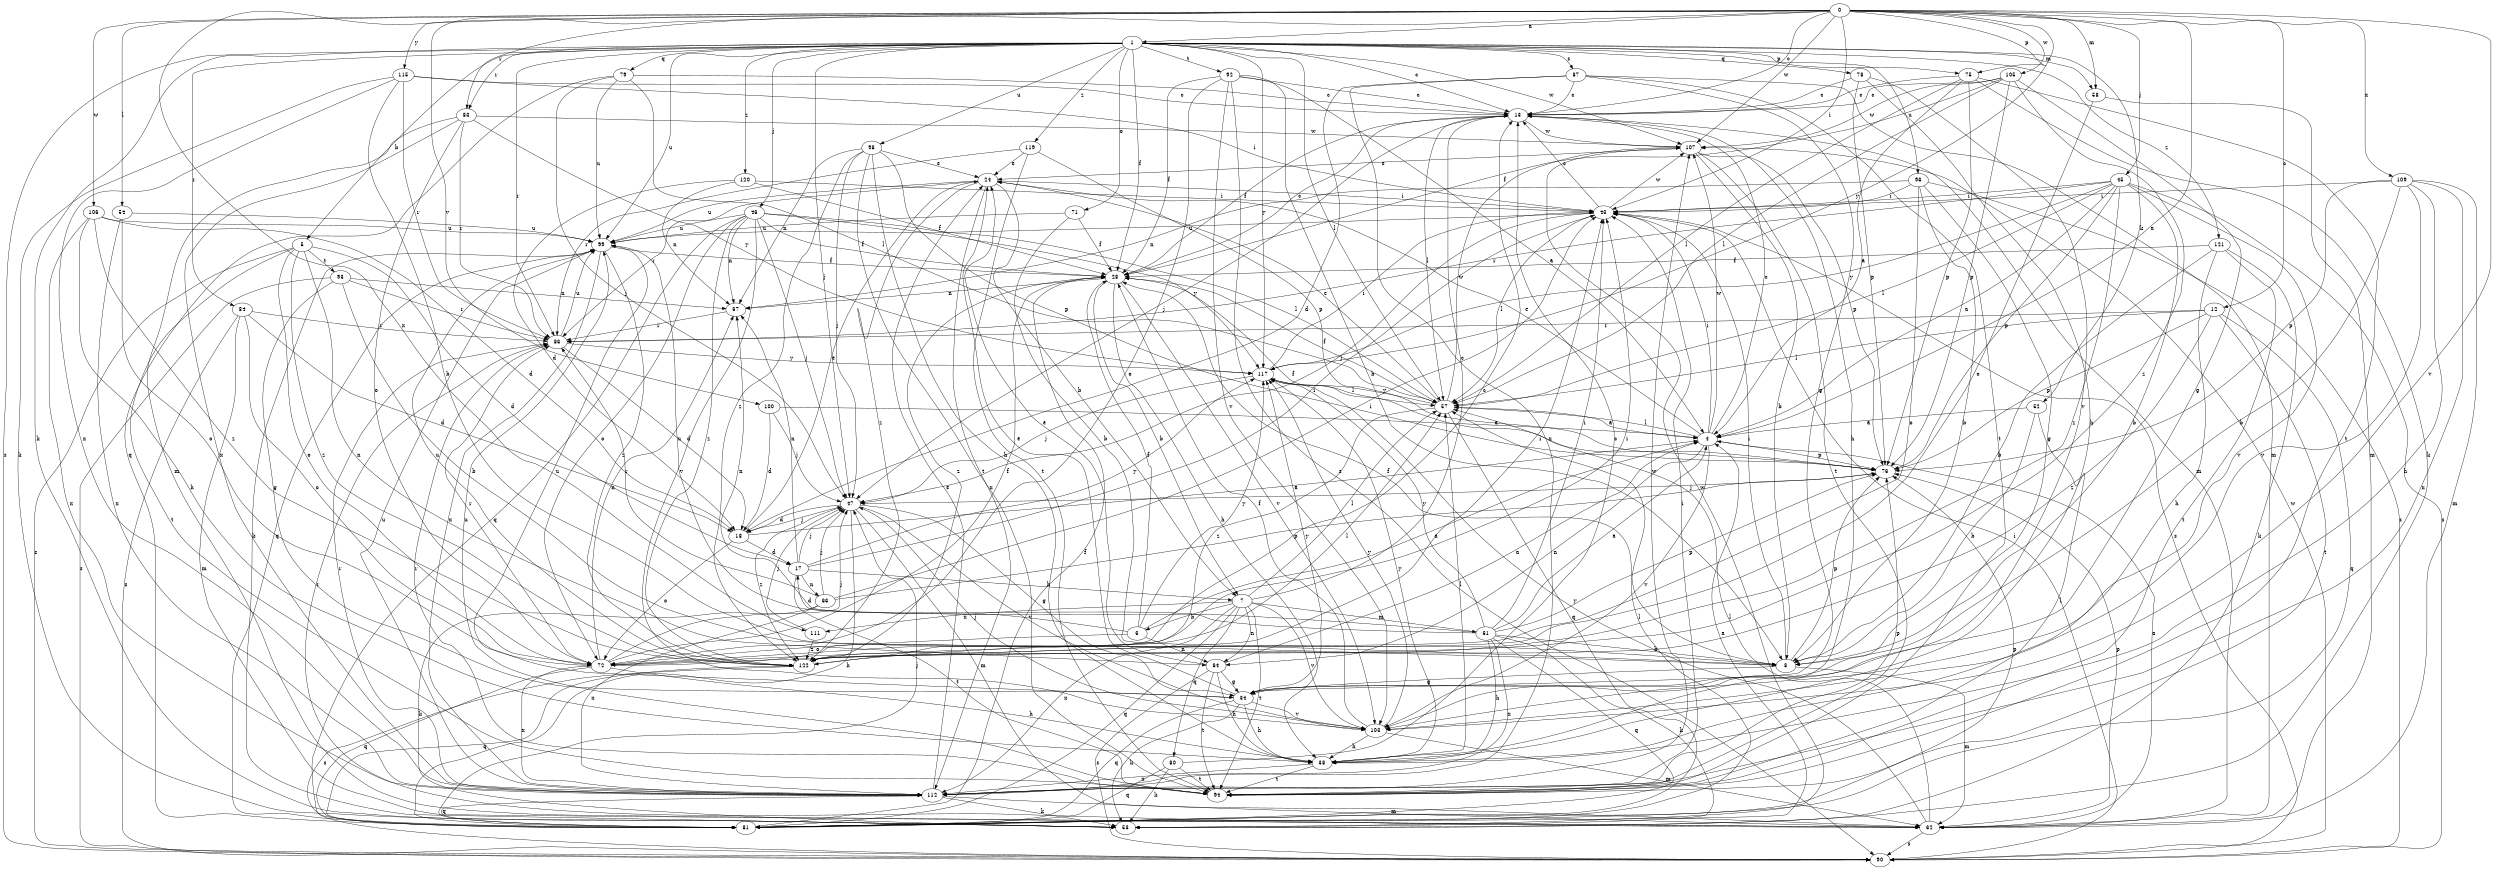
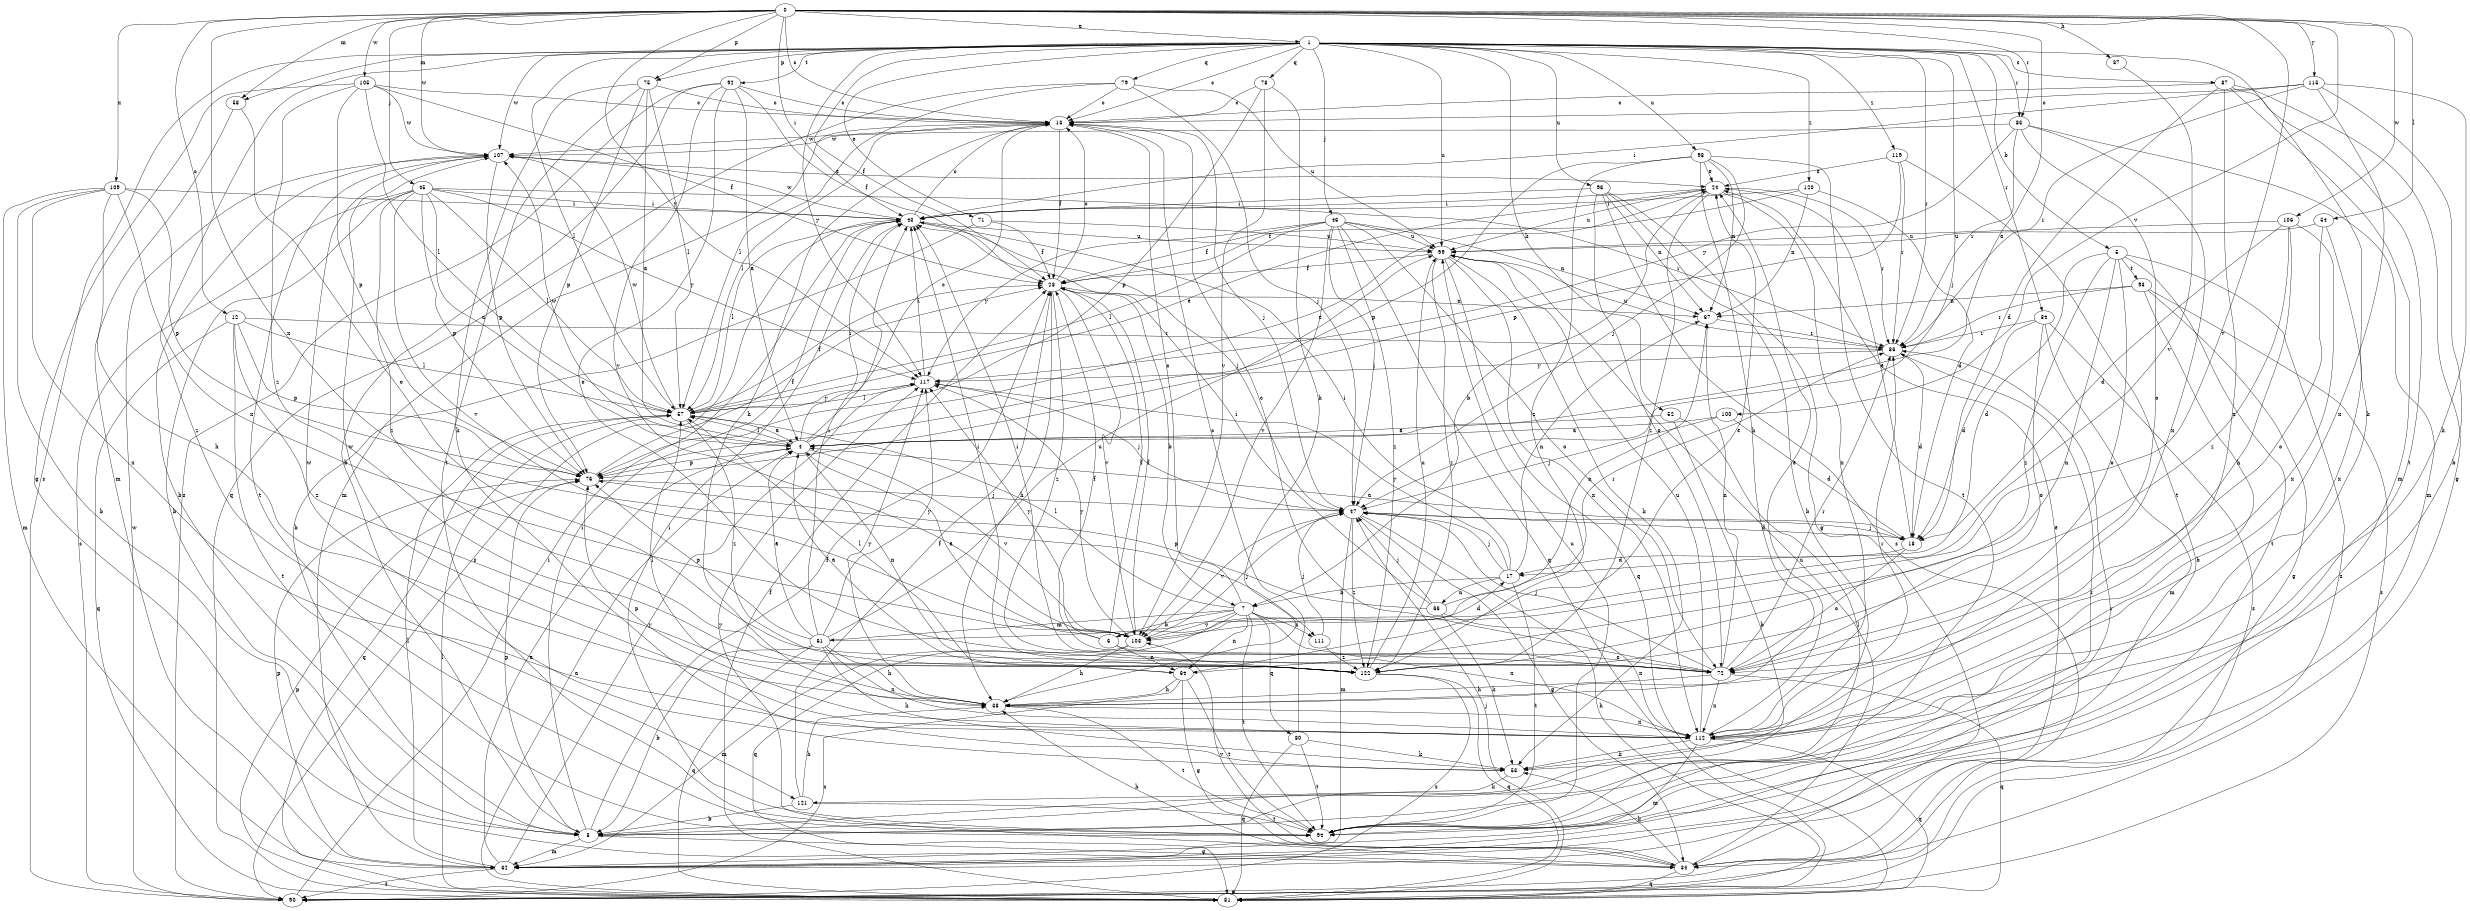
none -> (2116, 63)
(2263, 455) -> (252, 415)
(1951, 790) -> (1164, 797)
